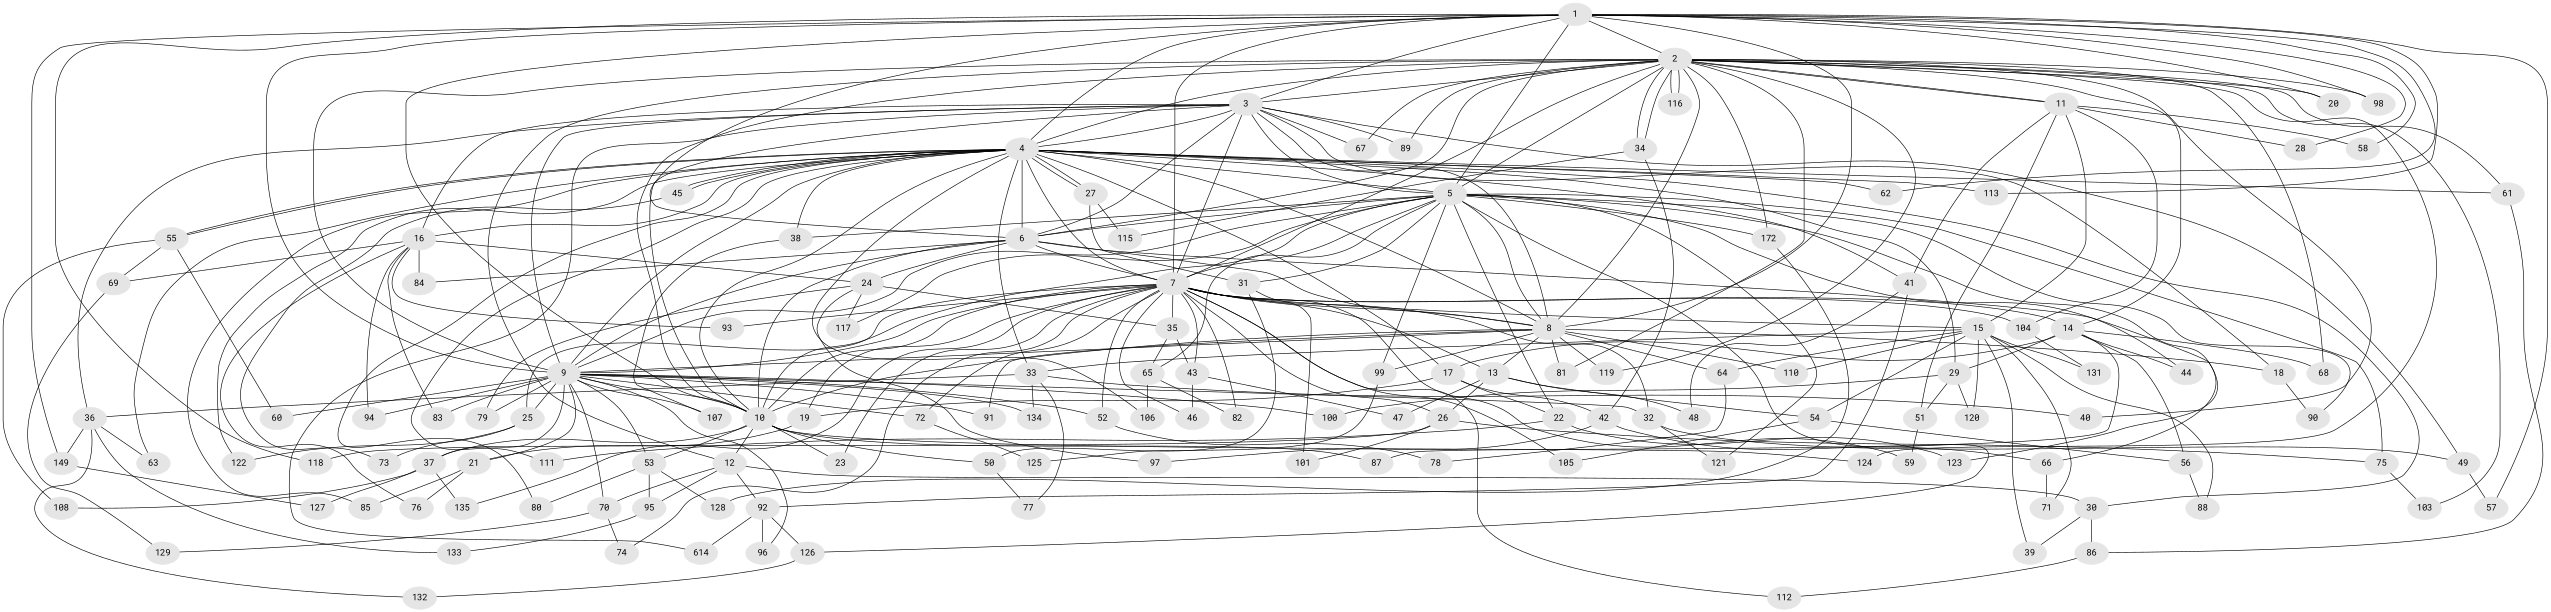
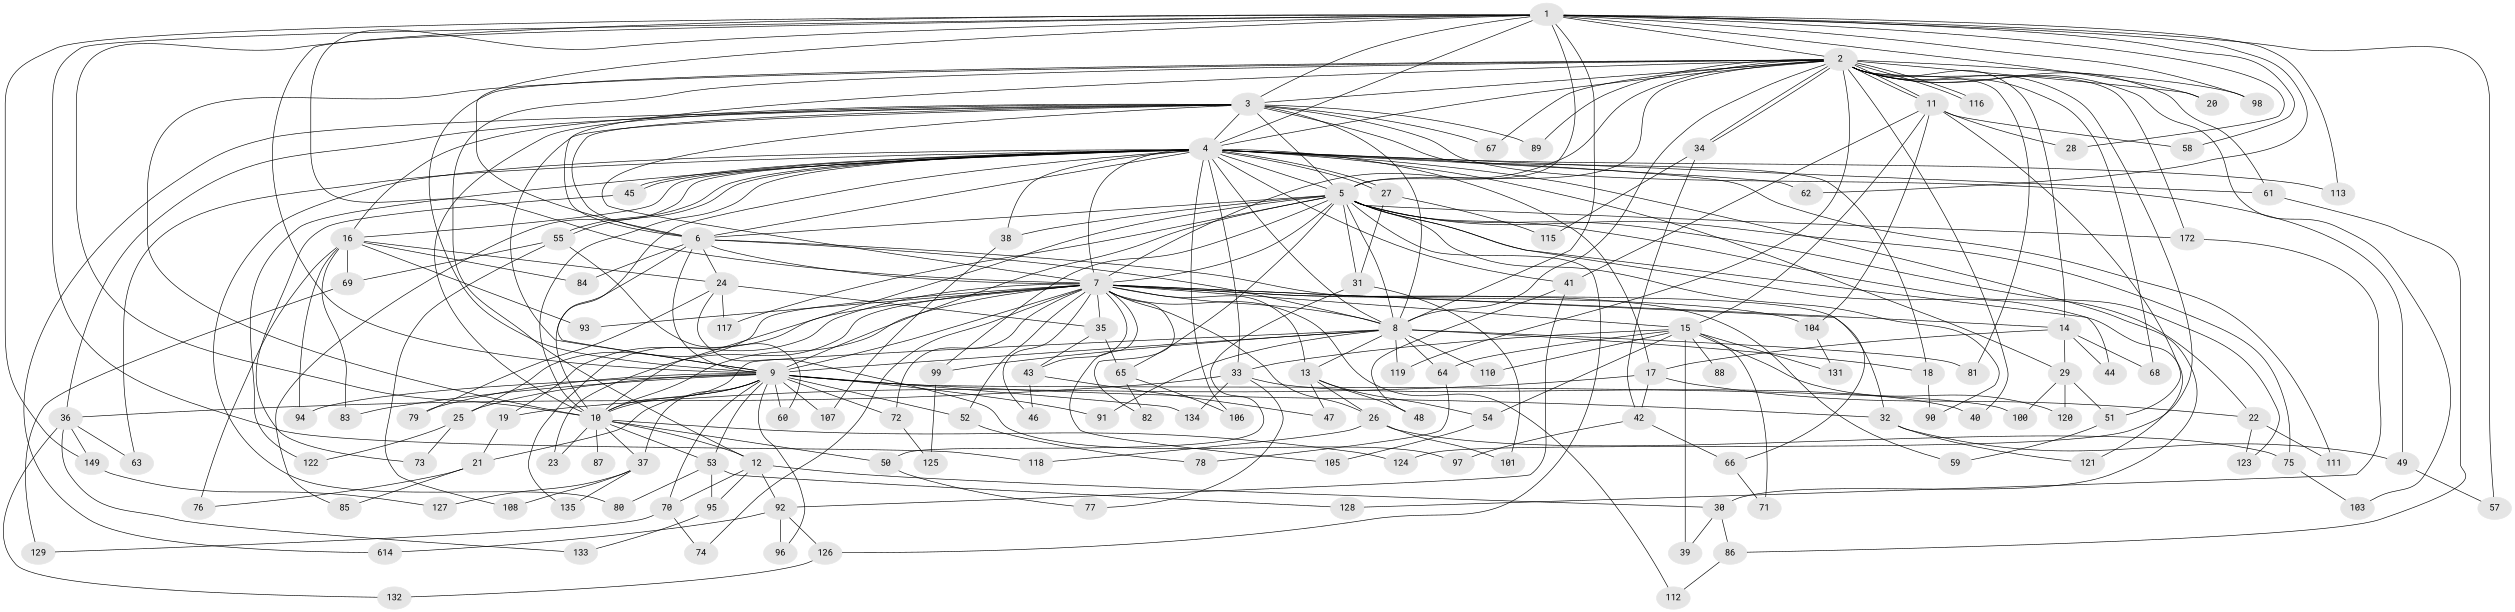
(1807, 447) -> none
(2186, 463) -> none
